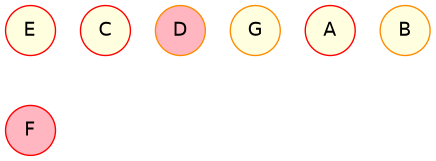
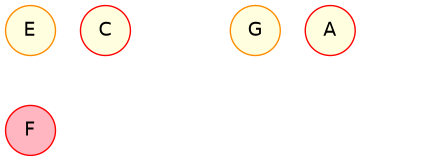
(31, 31) -> (31, 31)
(180, 31) -> none
(405, 31) -> none
